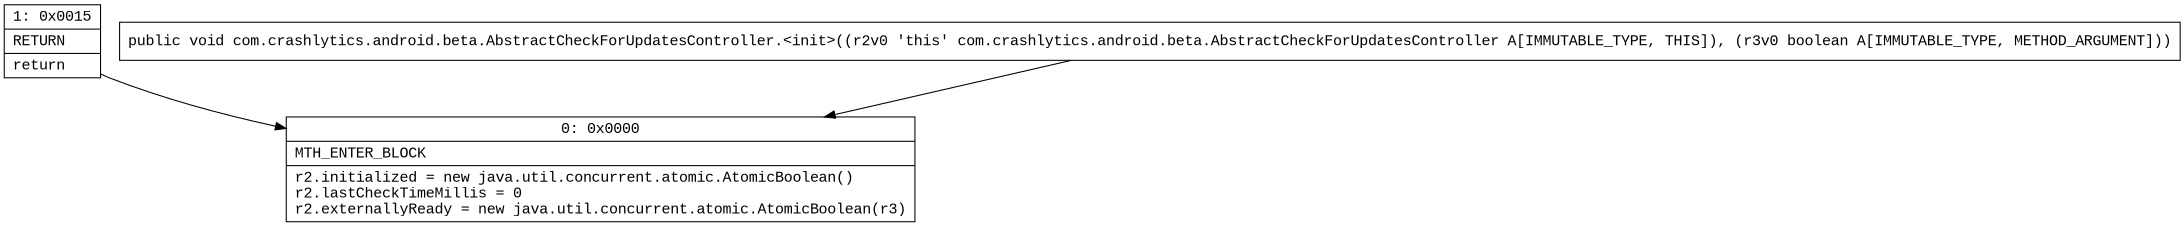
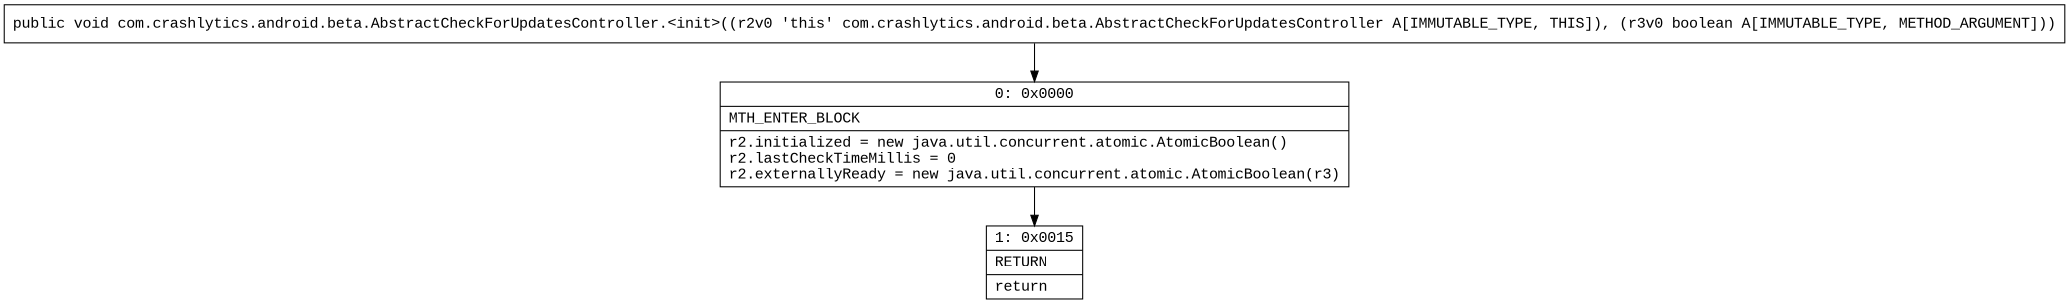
(187, 104) -> (1035, 201)
